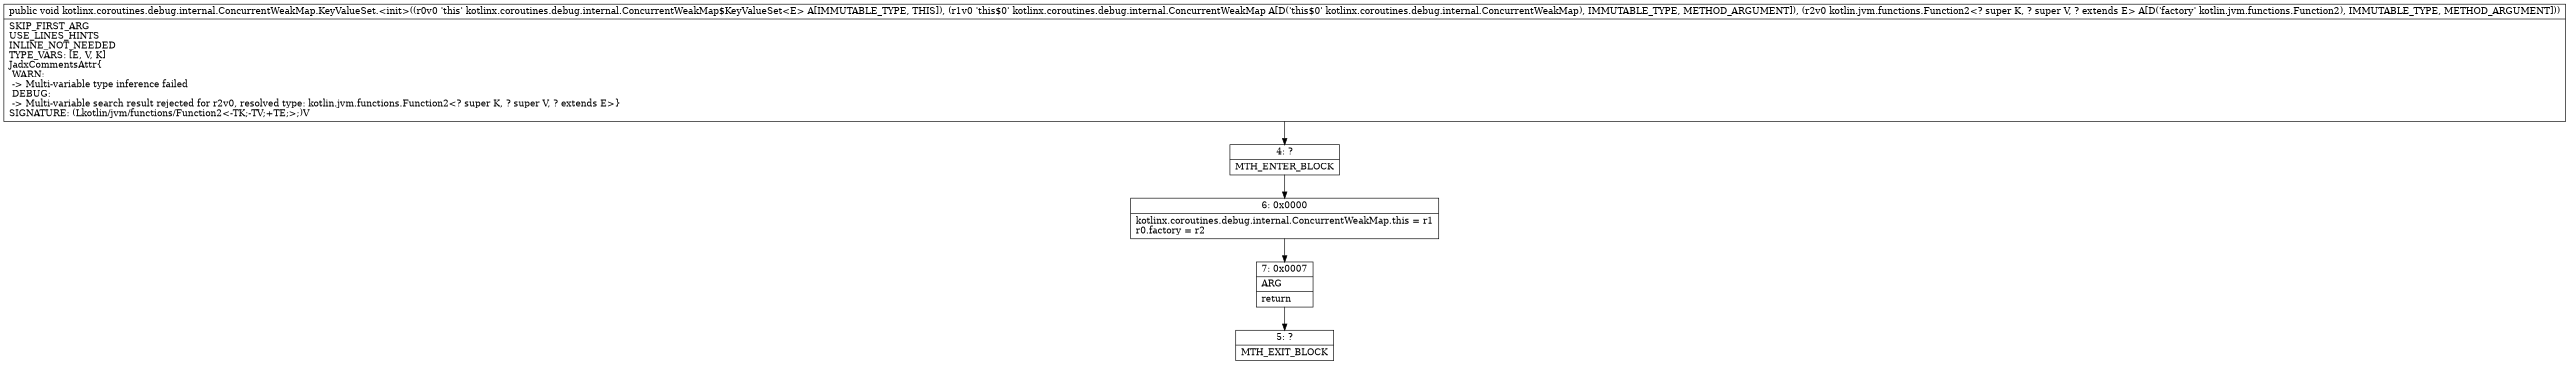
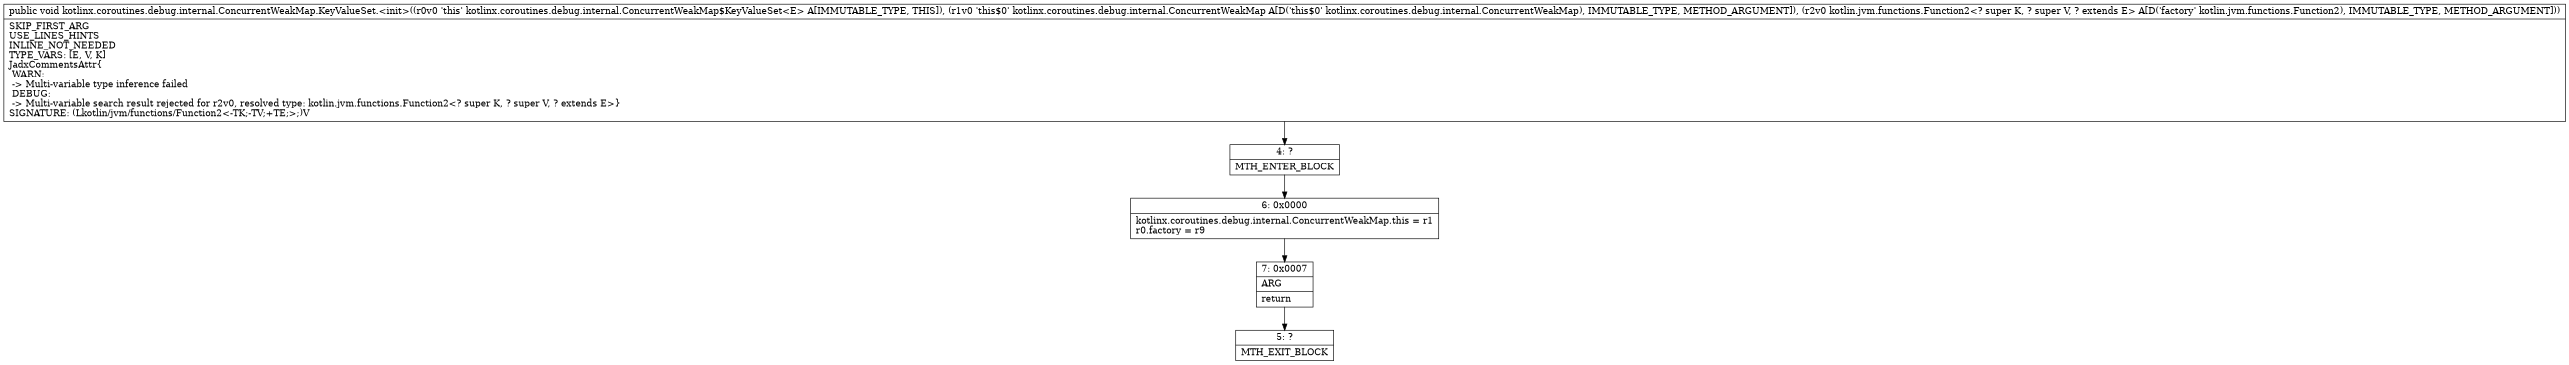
(1171, 231) -> (1171, 231)
